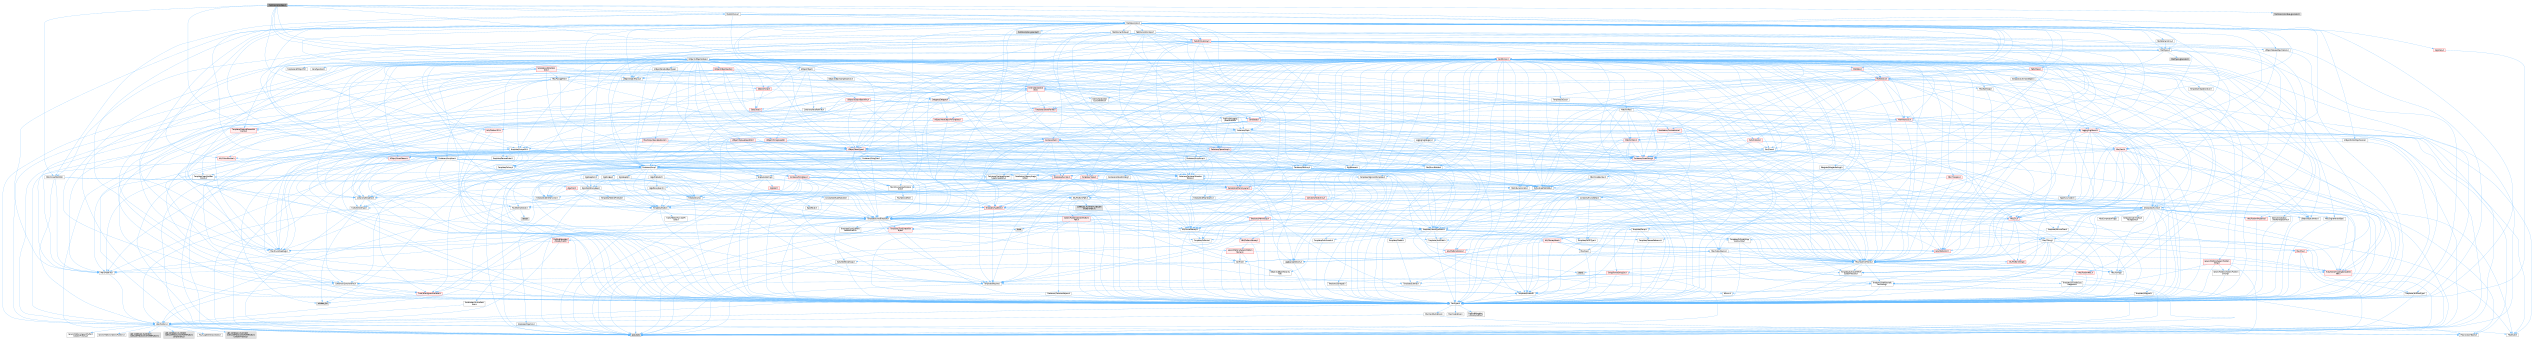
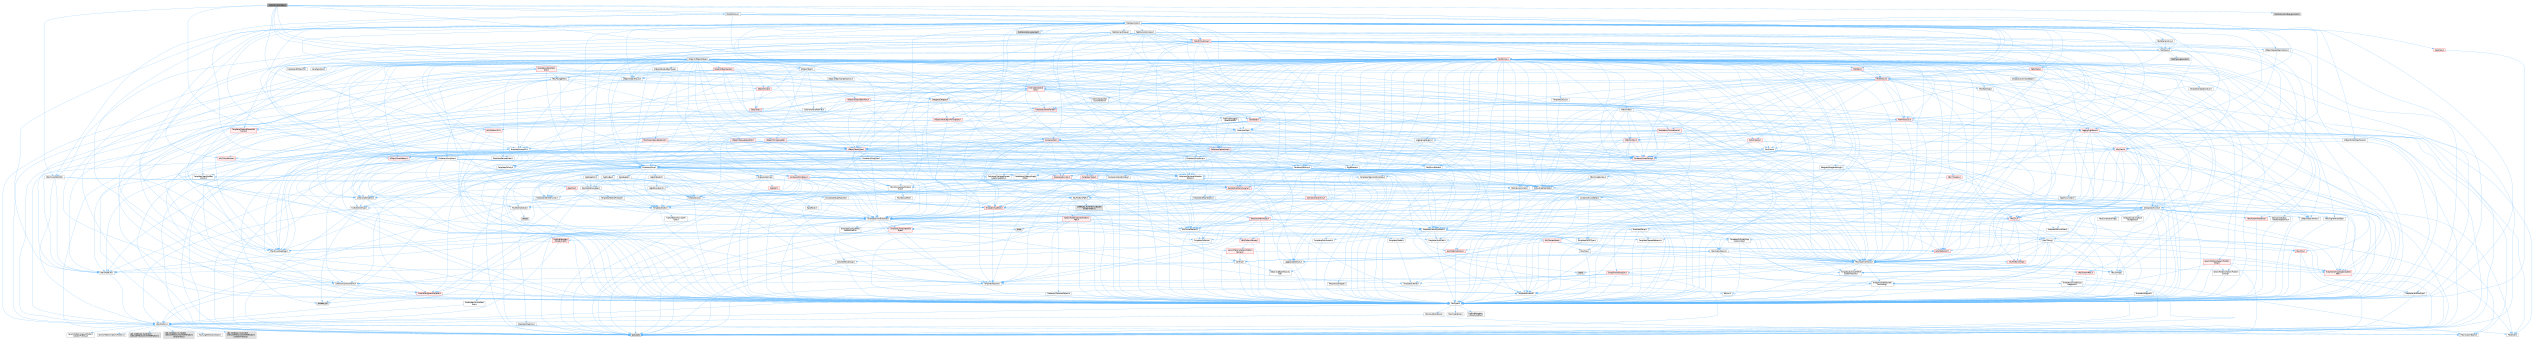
(854, 170) -> (882, 170)
